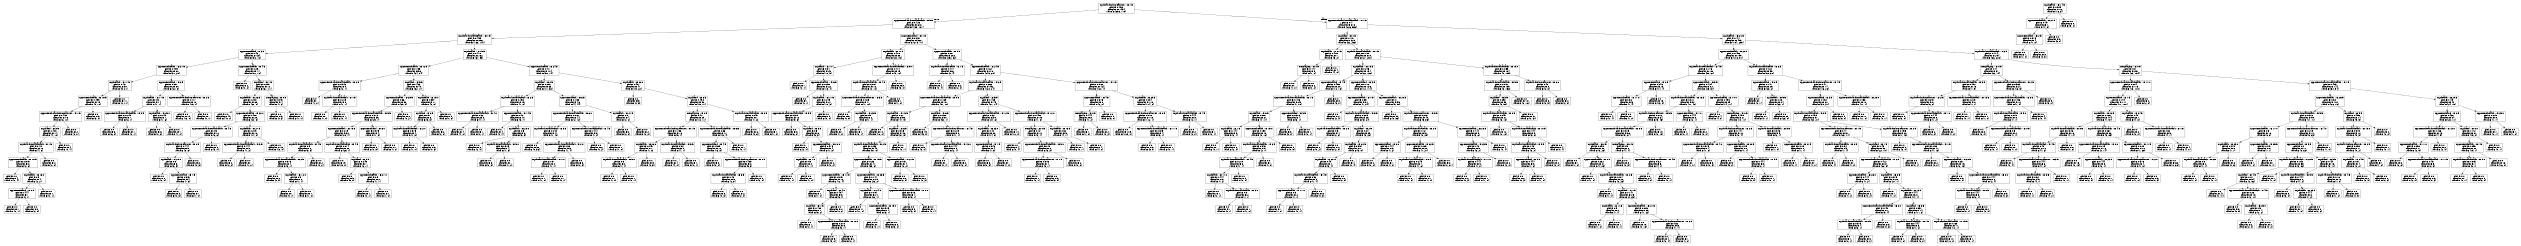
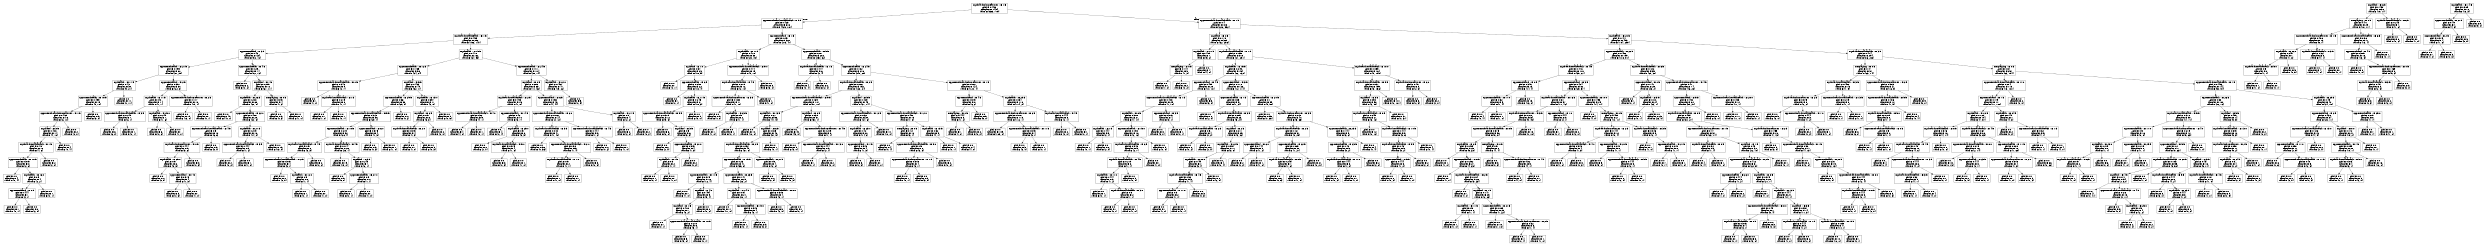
(665, 93) -> none
